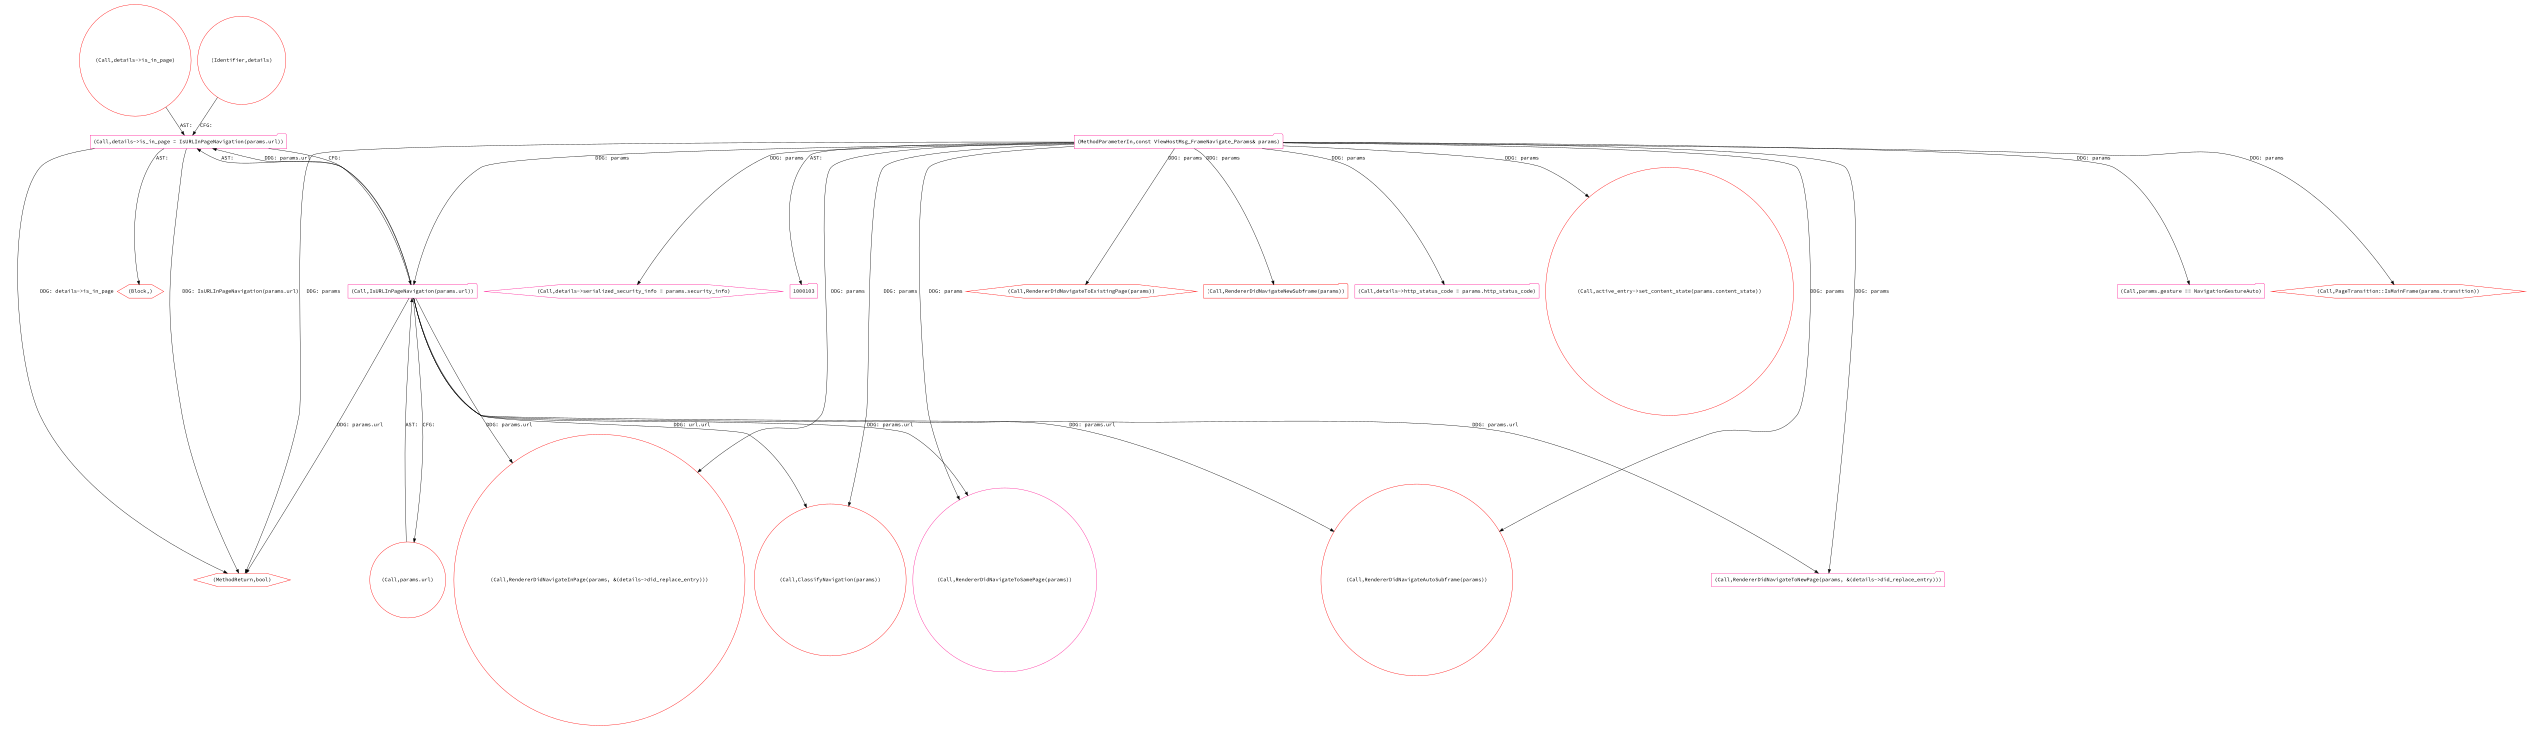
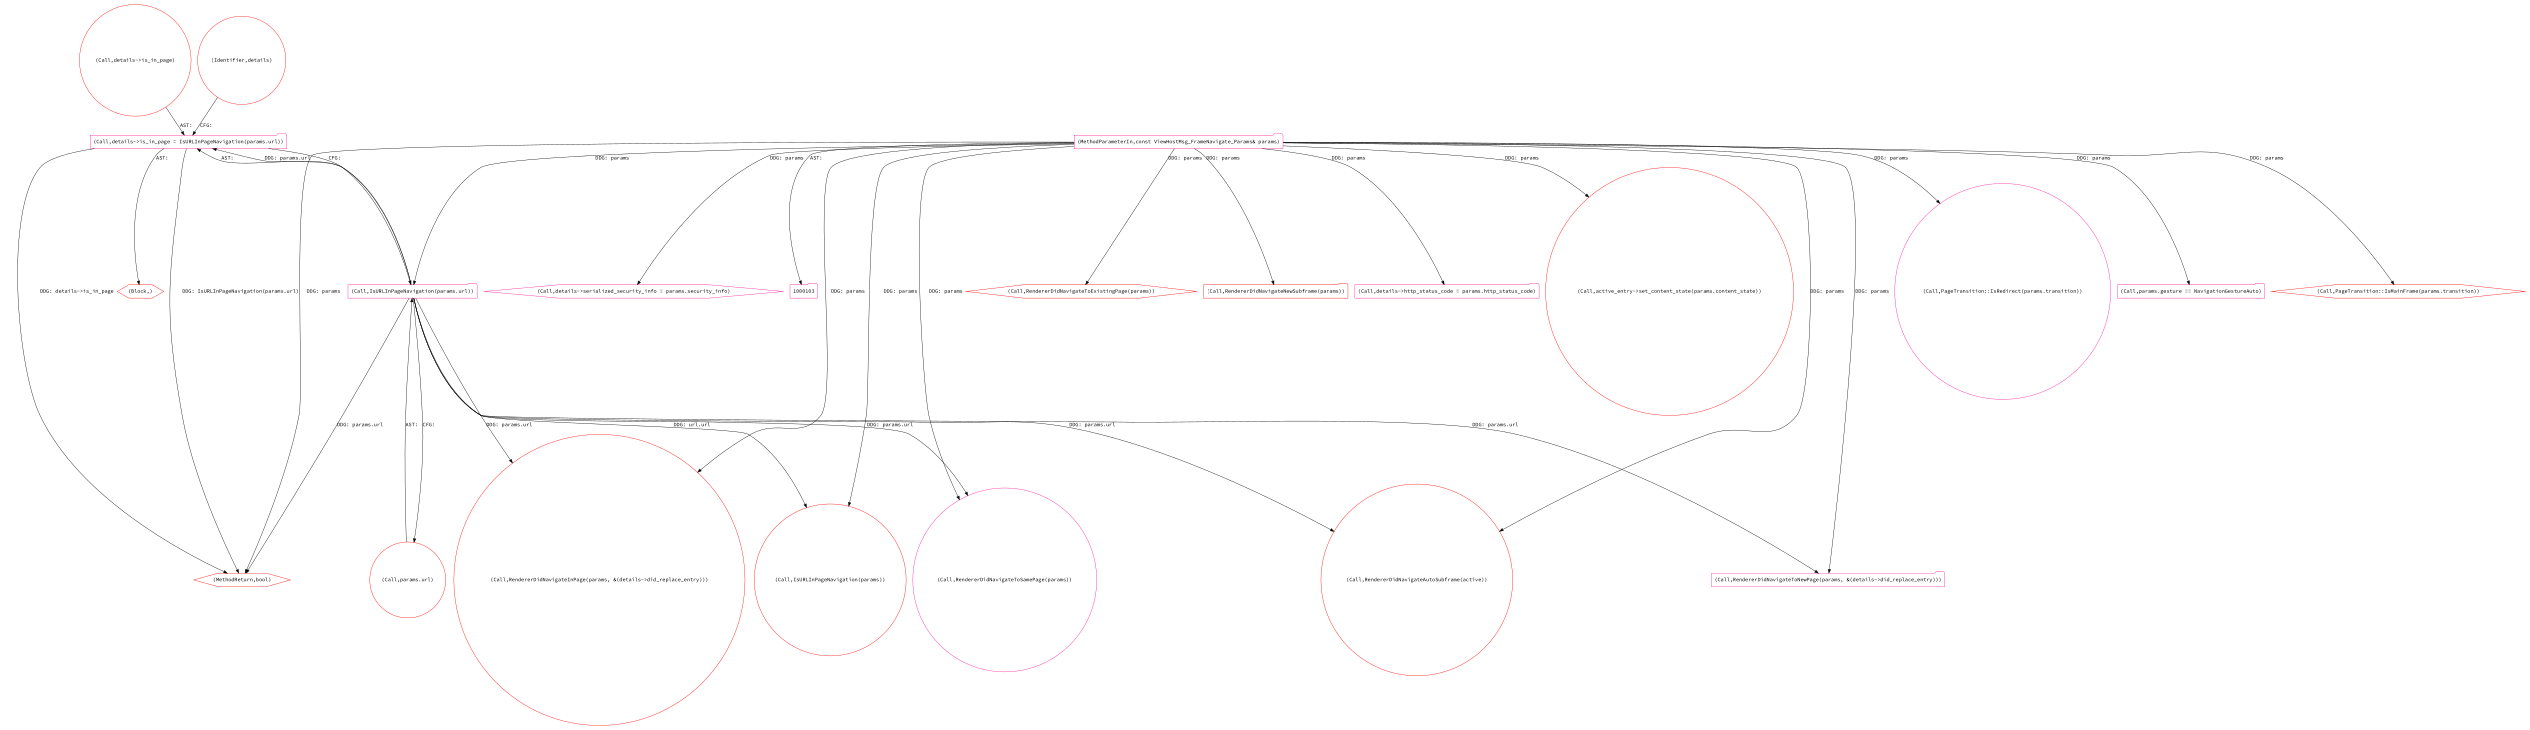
none -> (2003, 291)
(830, 580) -> (830, 580)
(1417, 580) -> (1417, 580)
